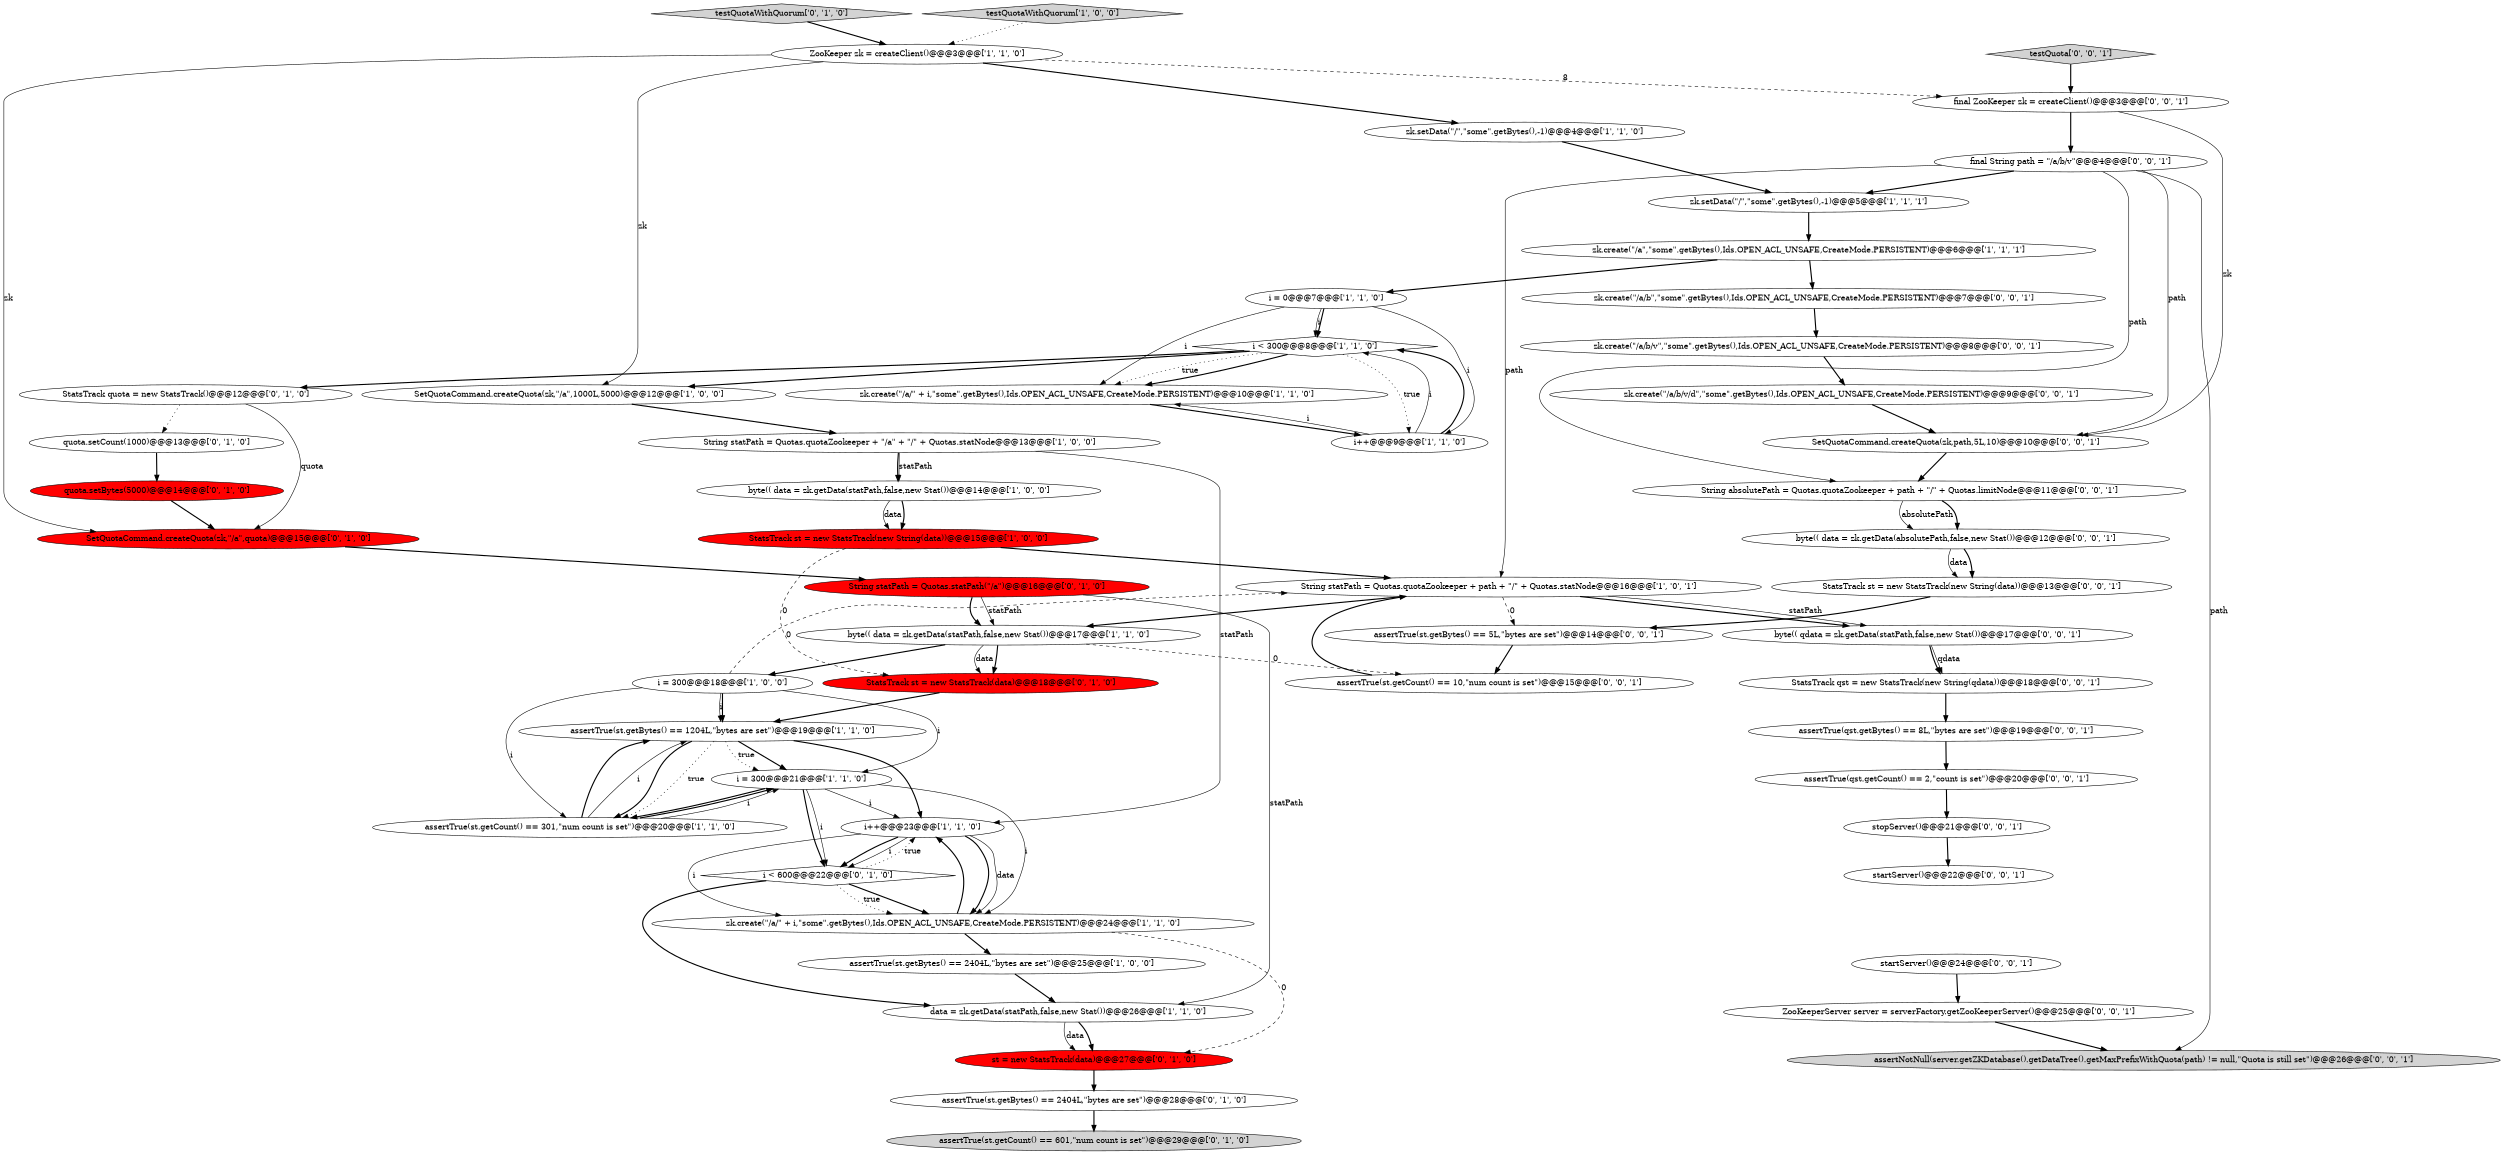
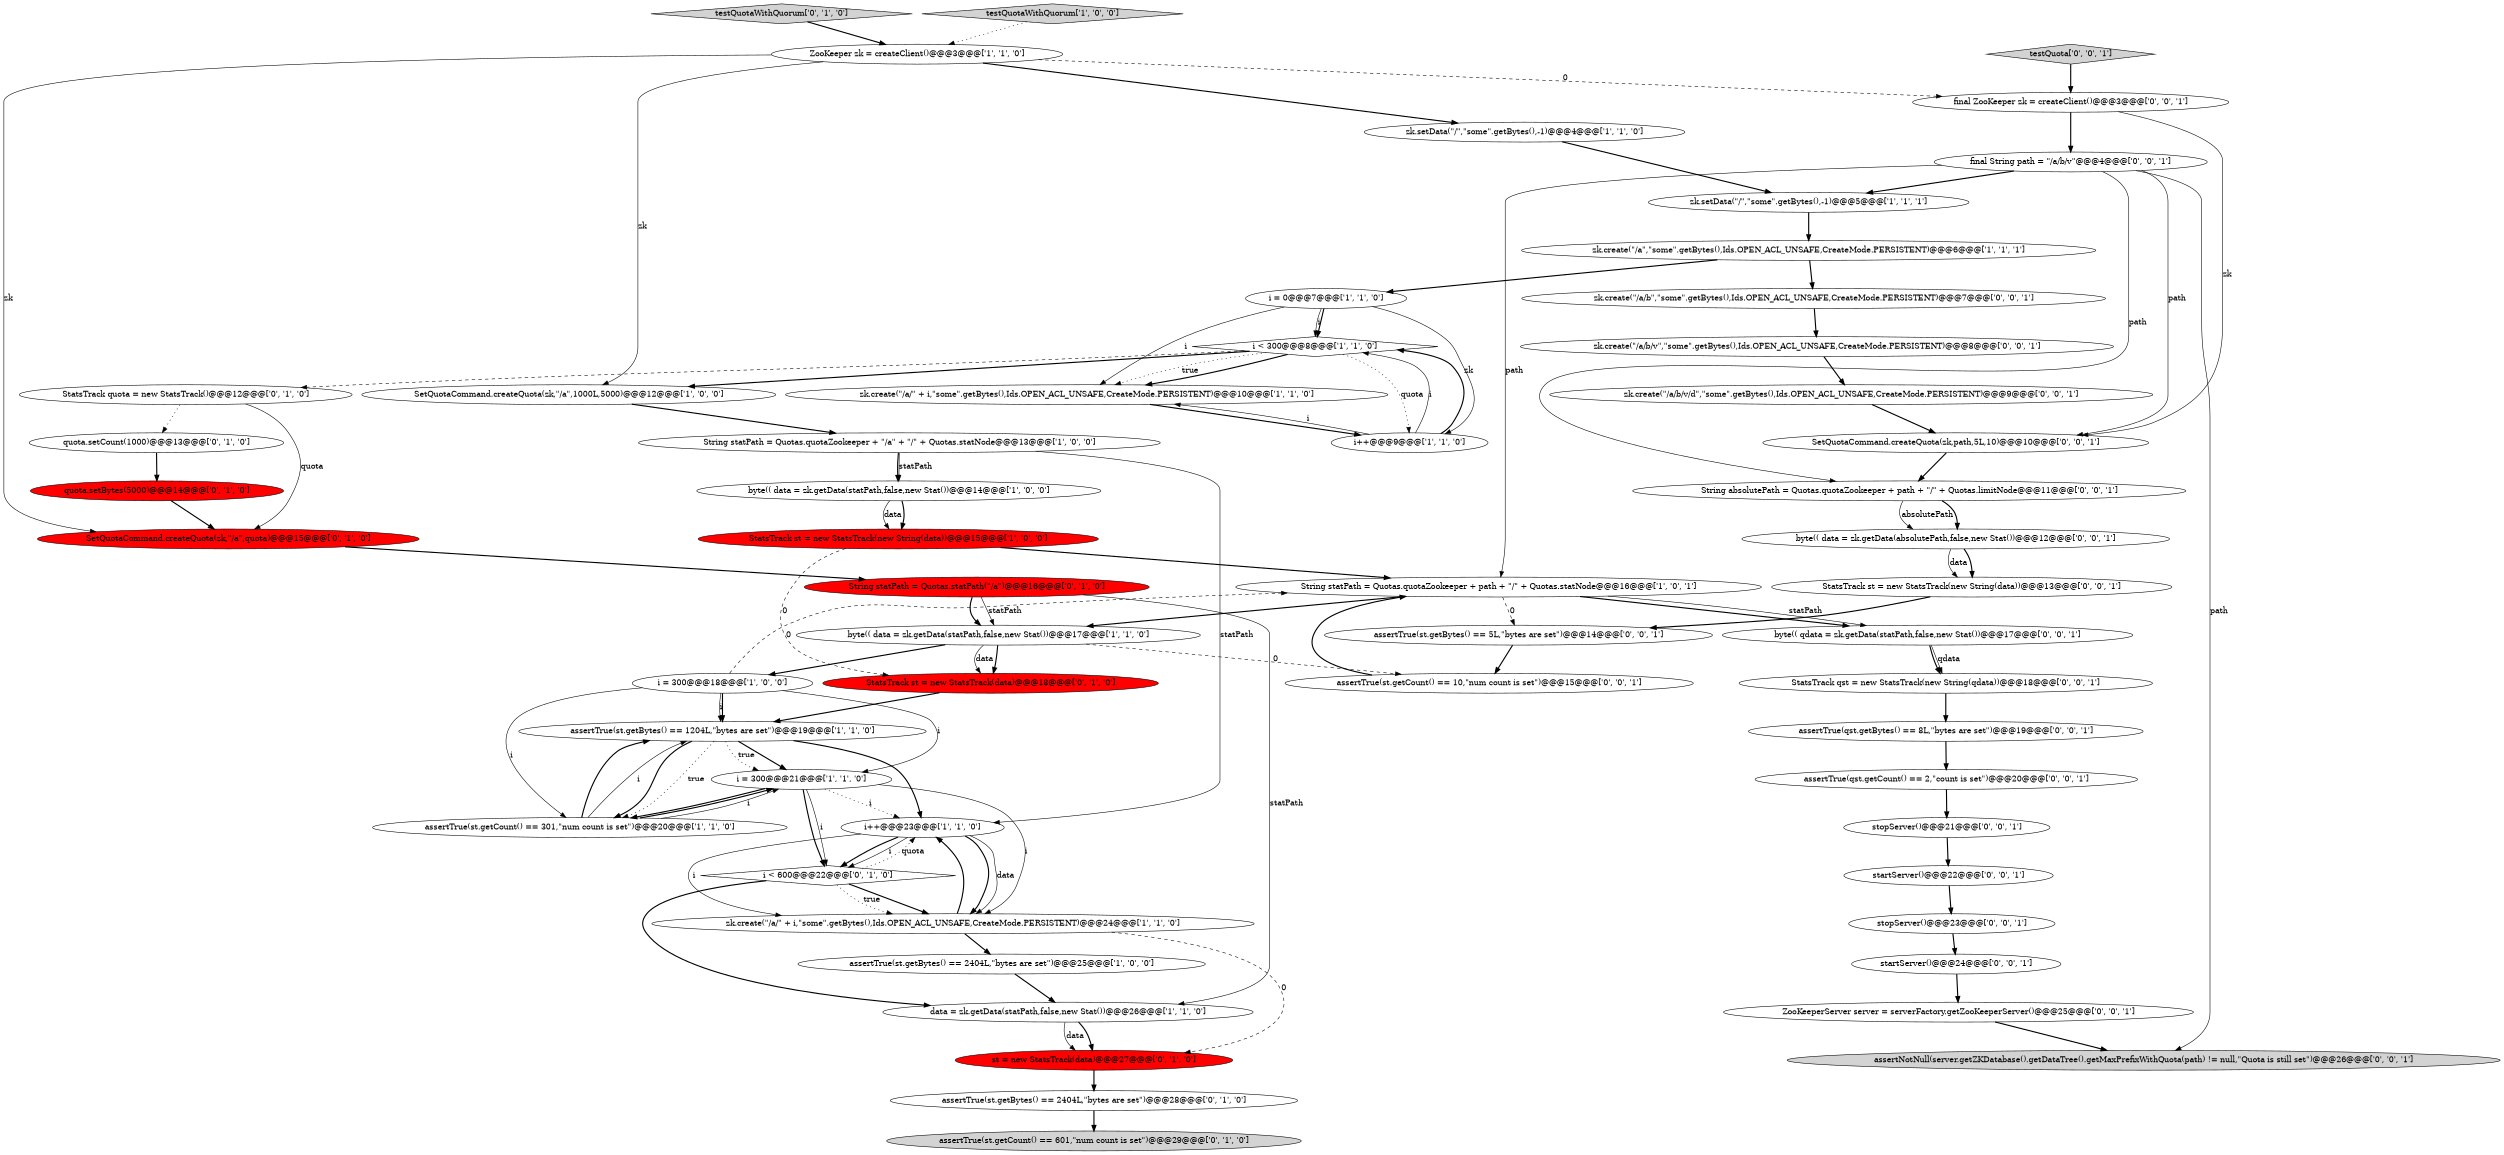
(1565, 78) -> (1565, 78)
(775, 369) -> (775, 369)
(1468, 371) -> (1468, 371)
(1412, 395) -> (1412, 395)
(859, 802) -> (859, 802)
(913, 852) -> (913, 852)
none -> (1952, 924)
